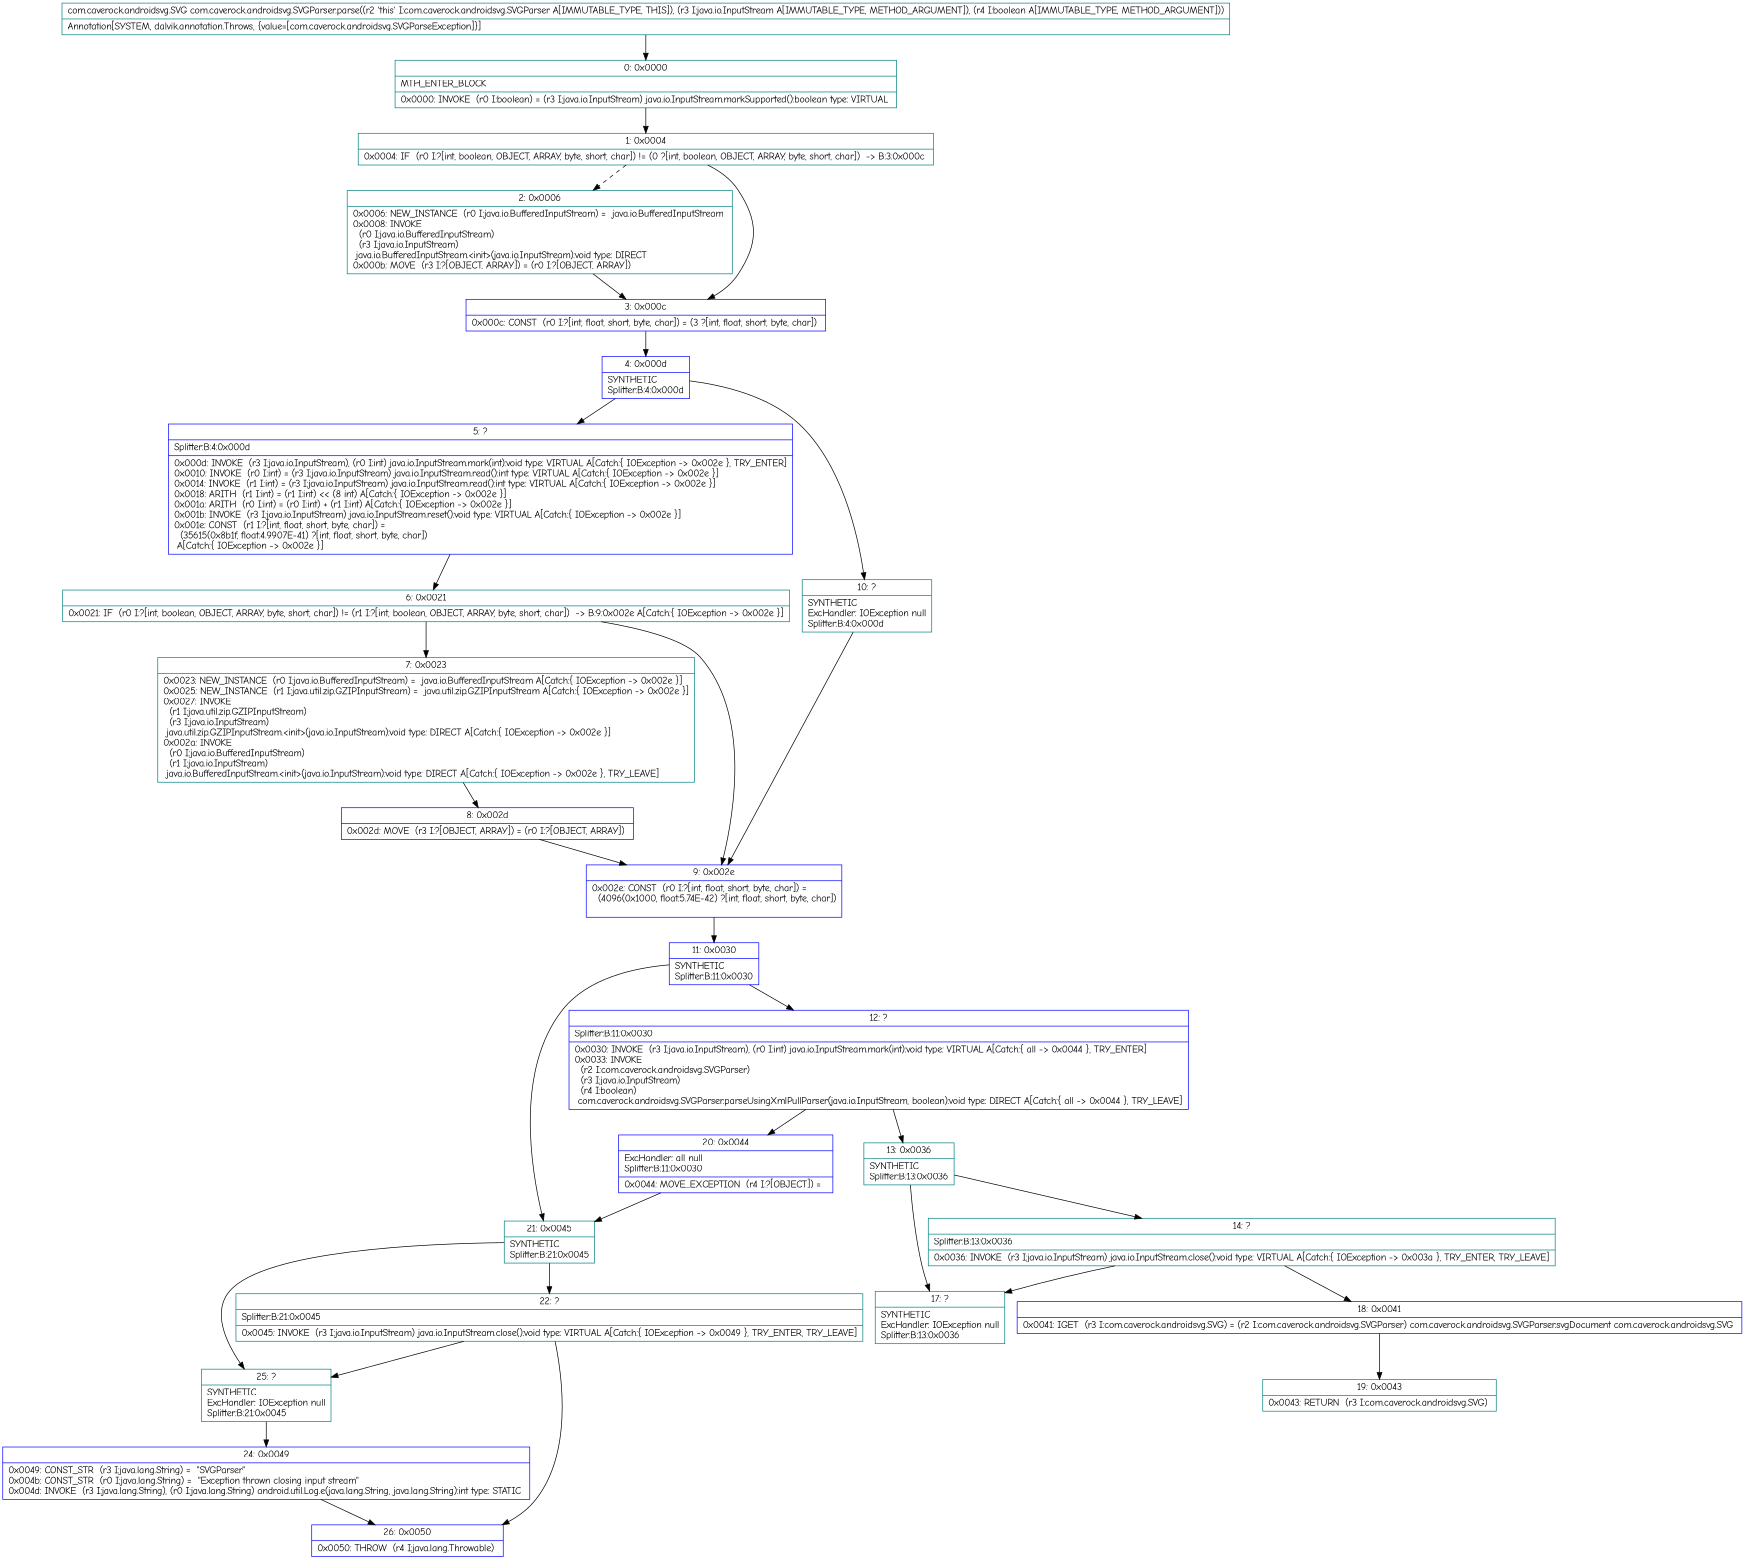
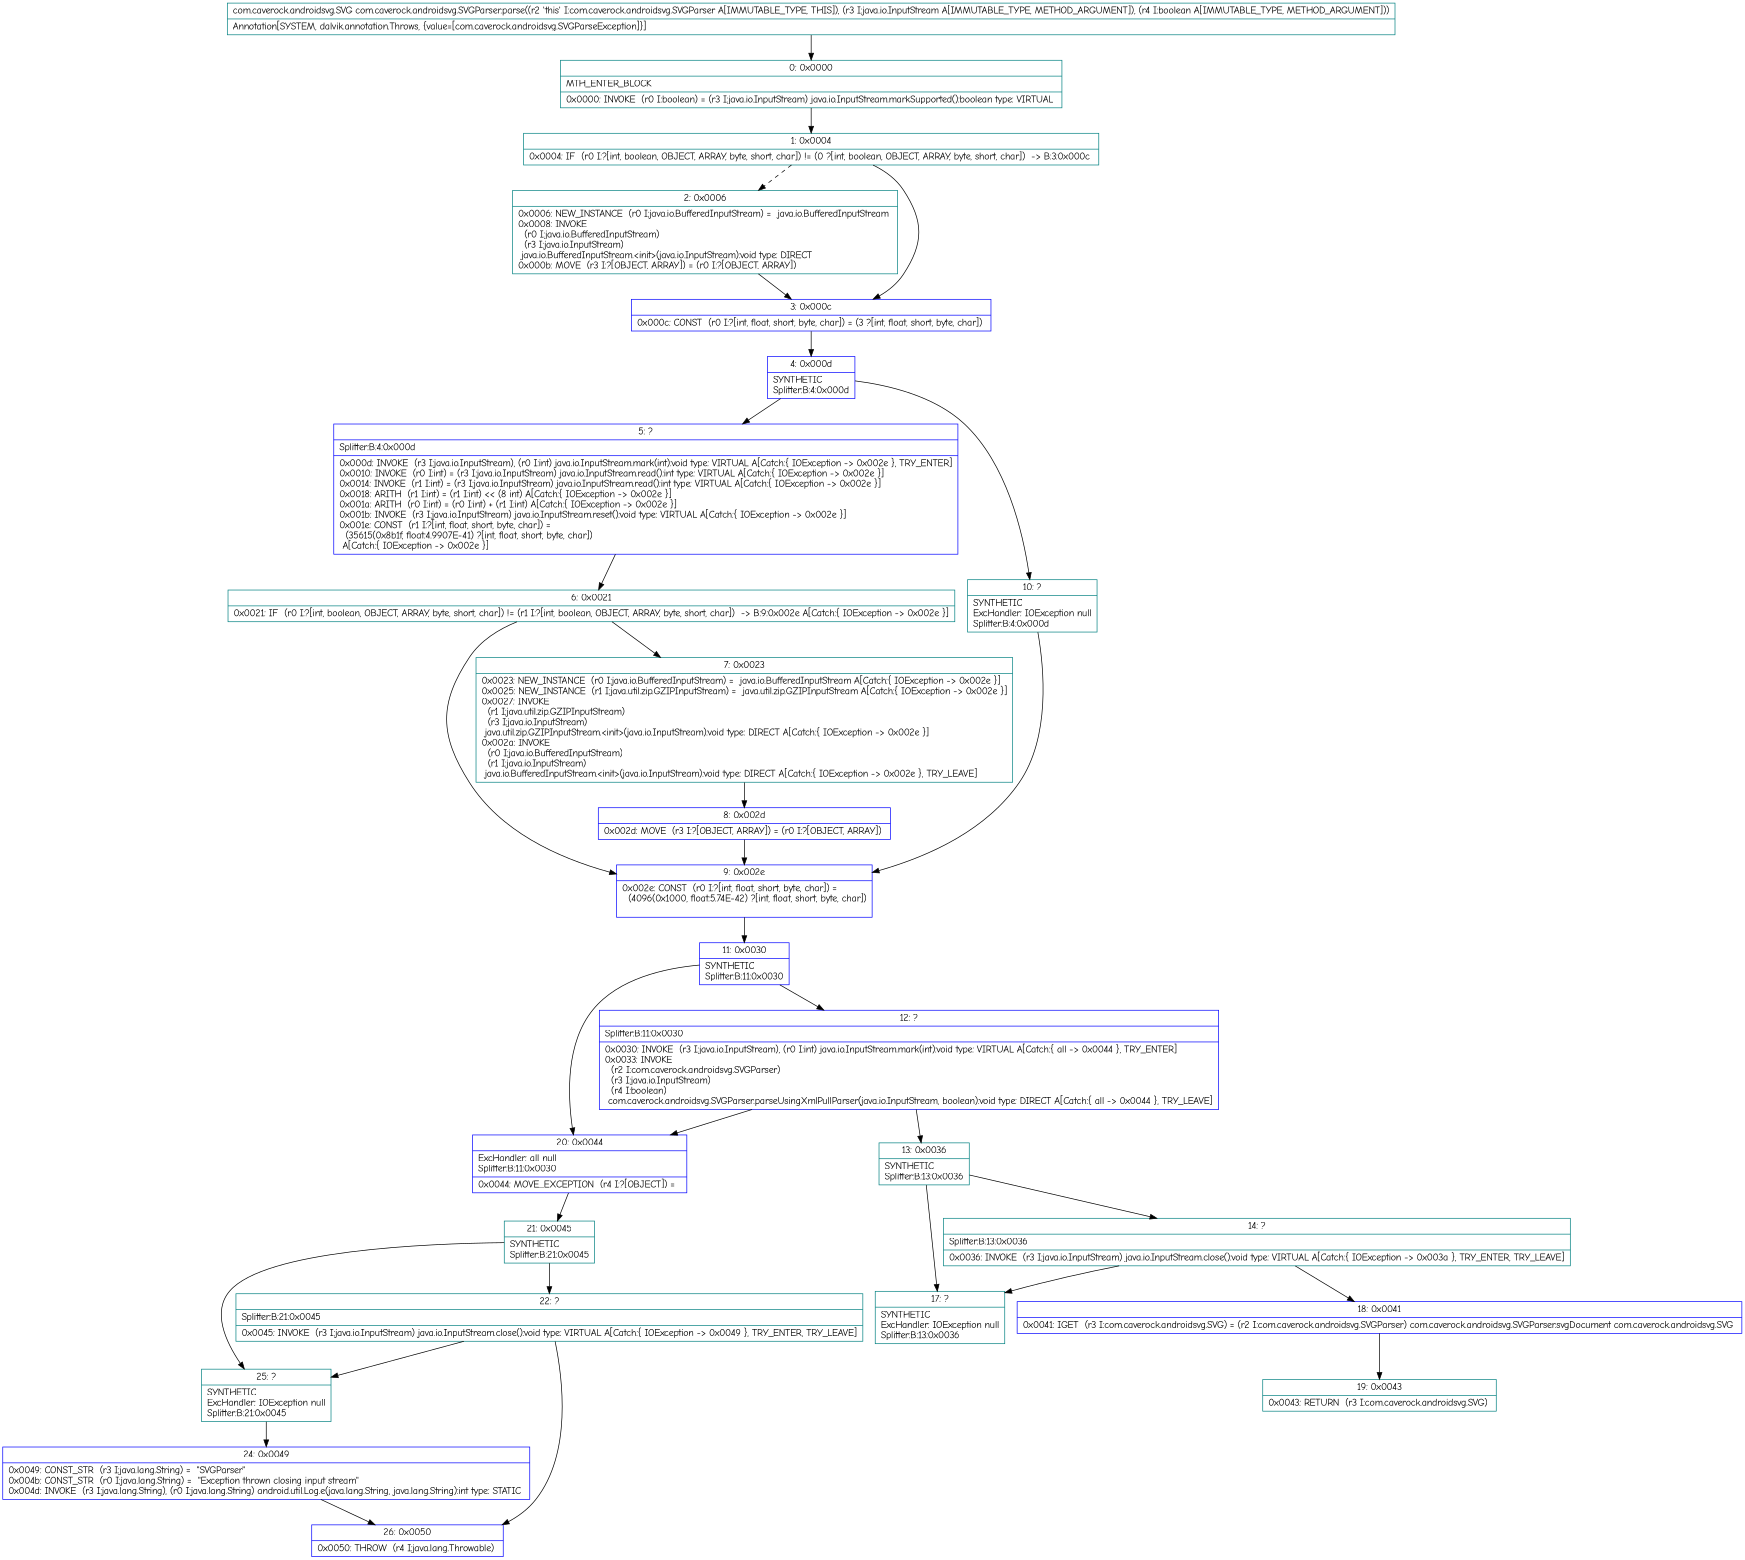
(541, 1051) -> (592, 1012)
